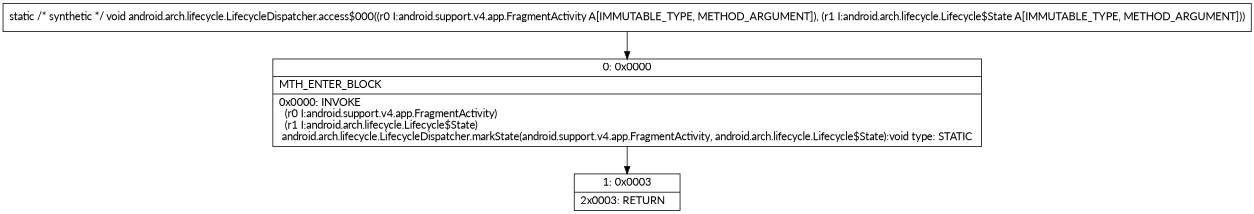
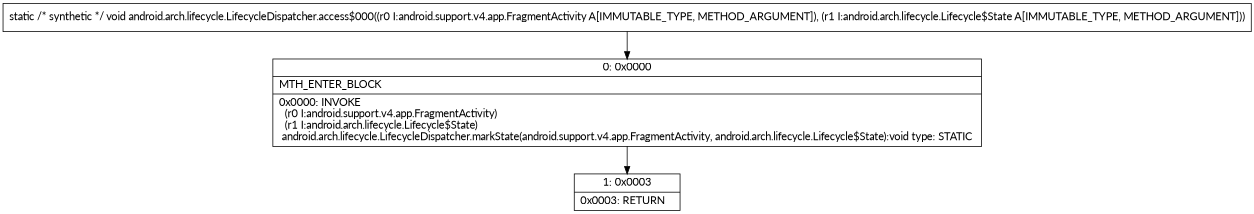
(627, 201) -> (627, 201)
